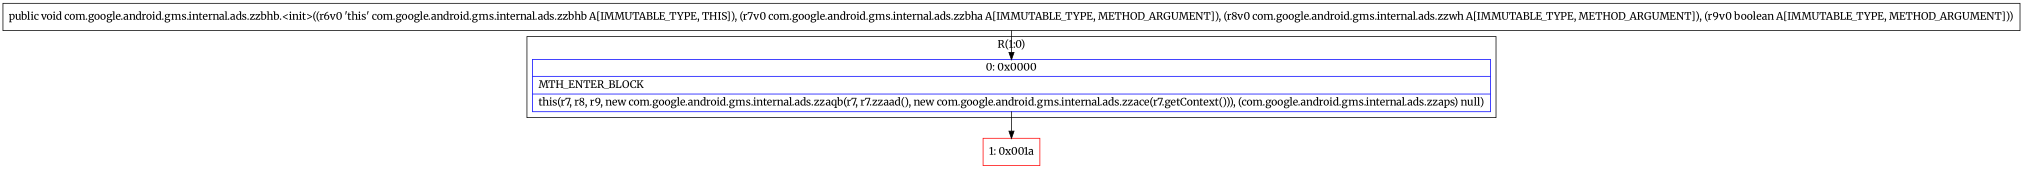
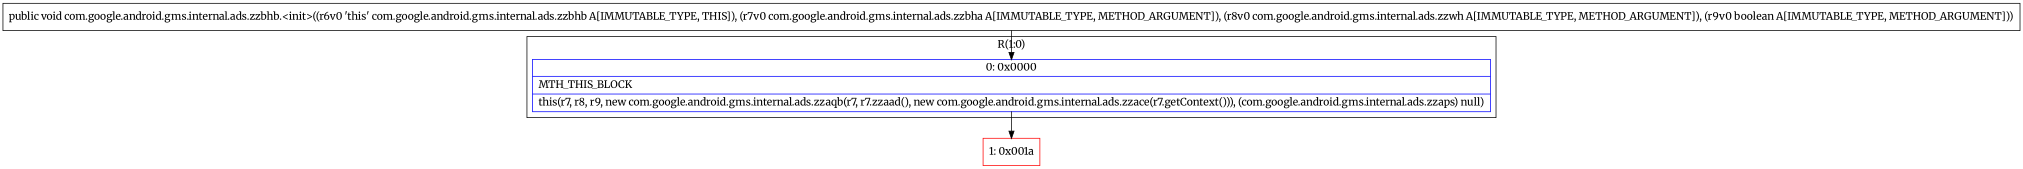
(591, 85) -> (585, 85)
